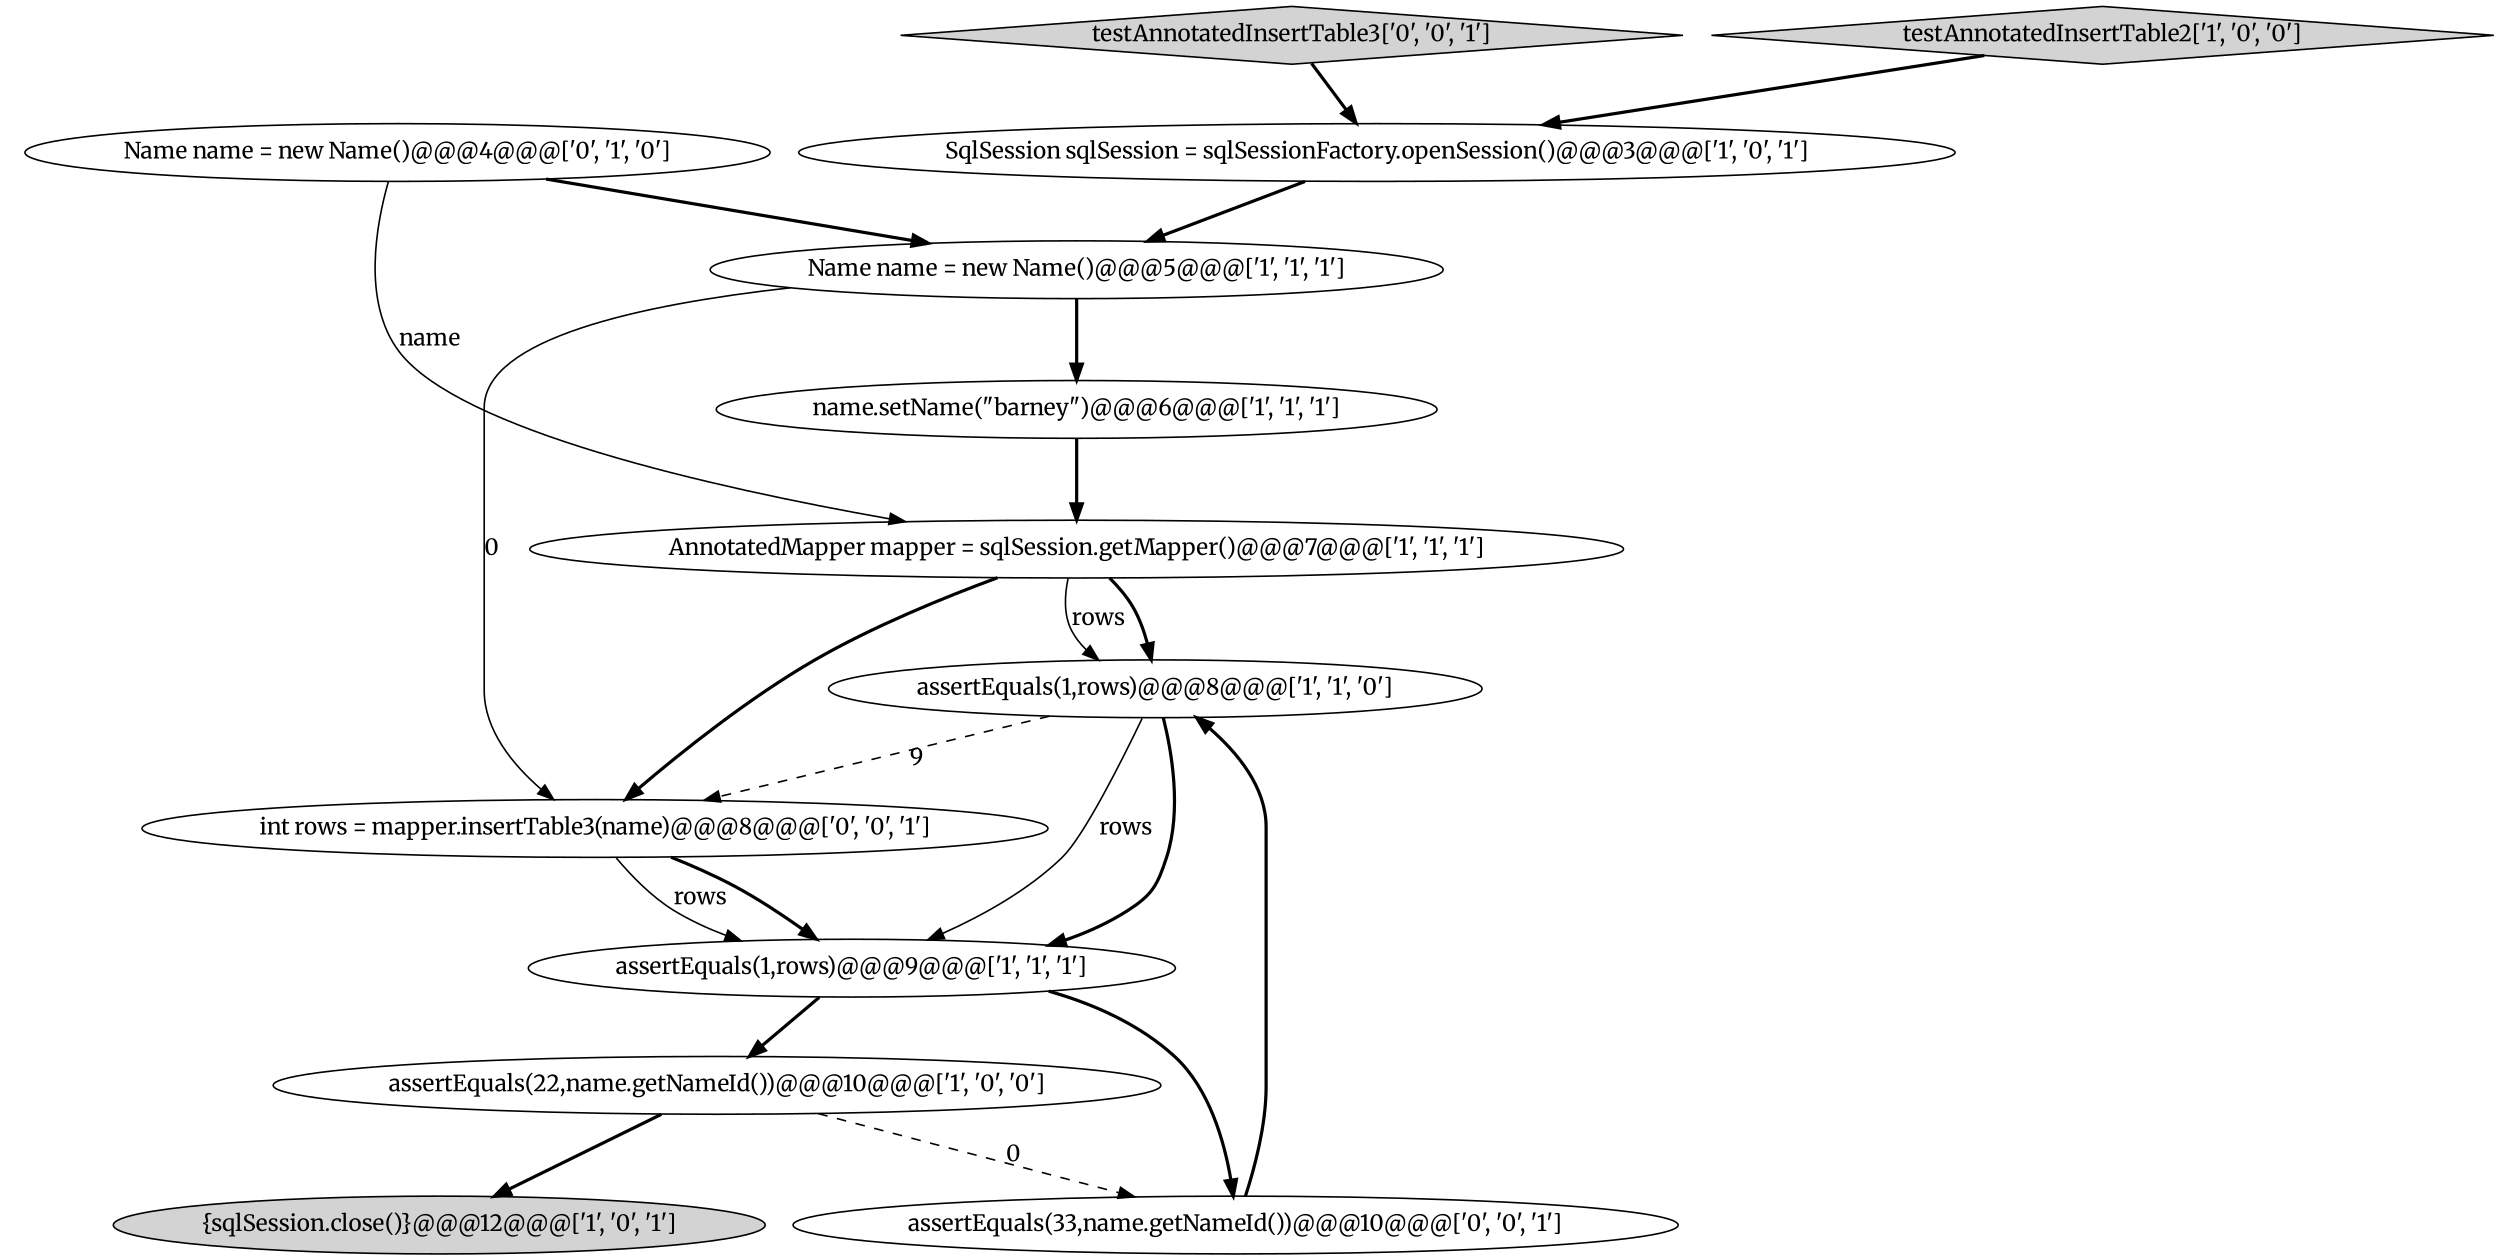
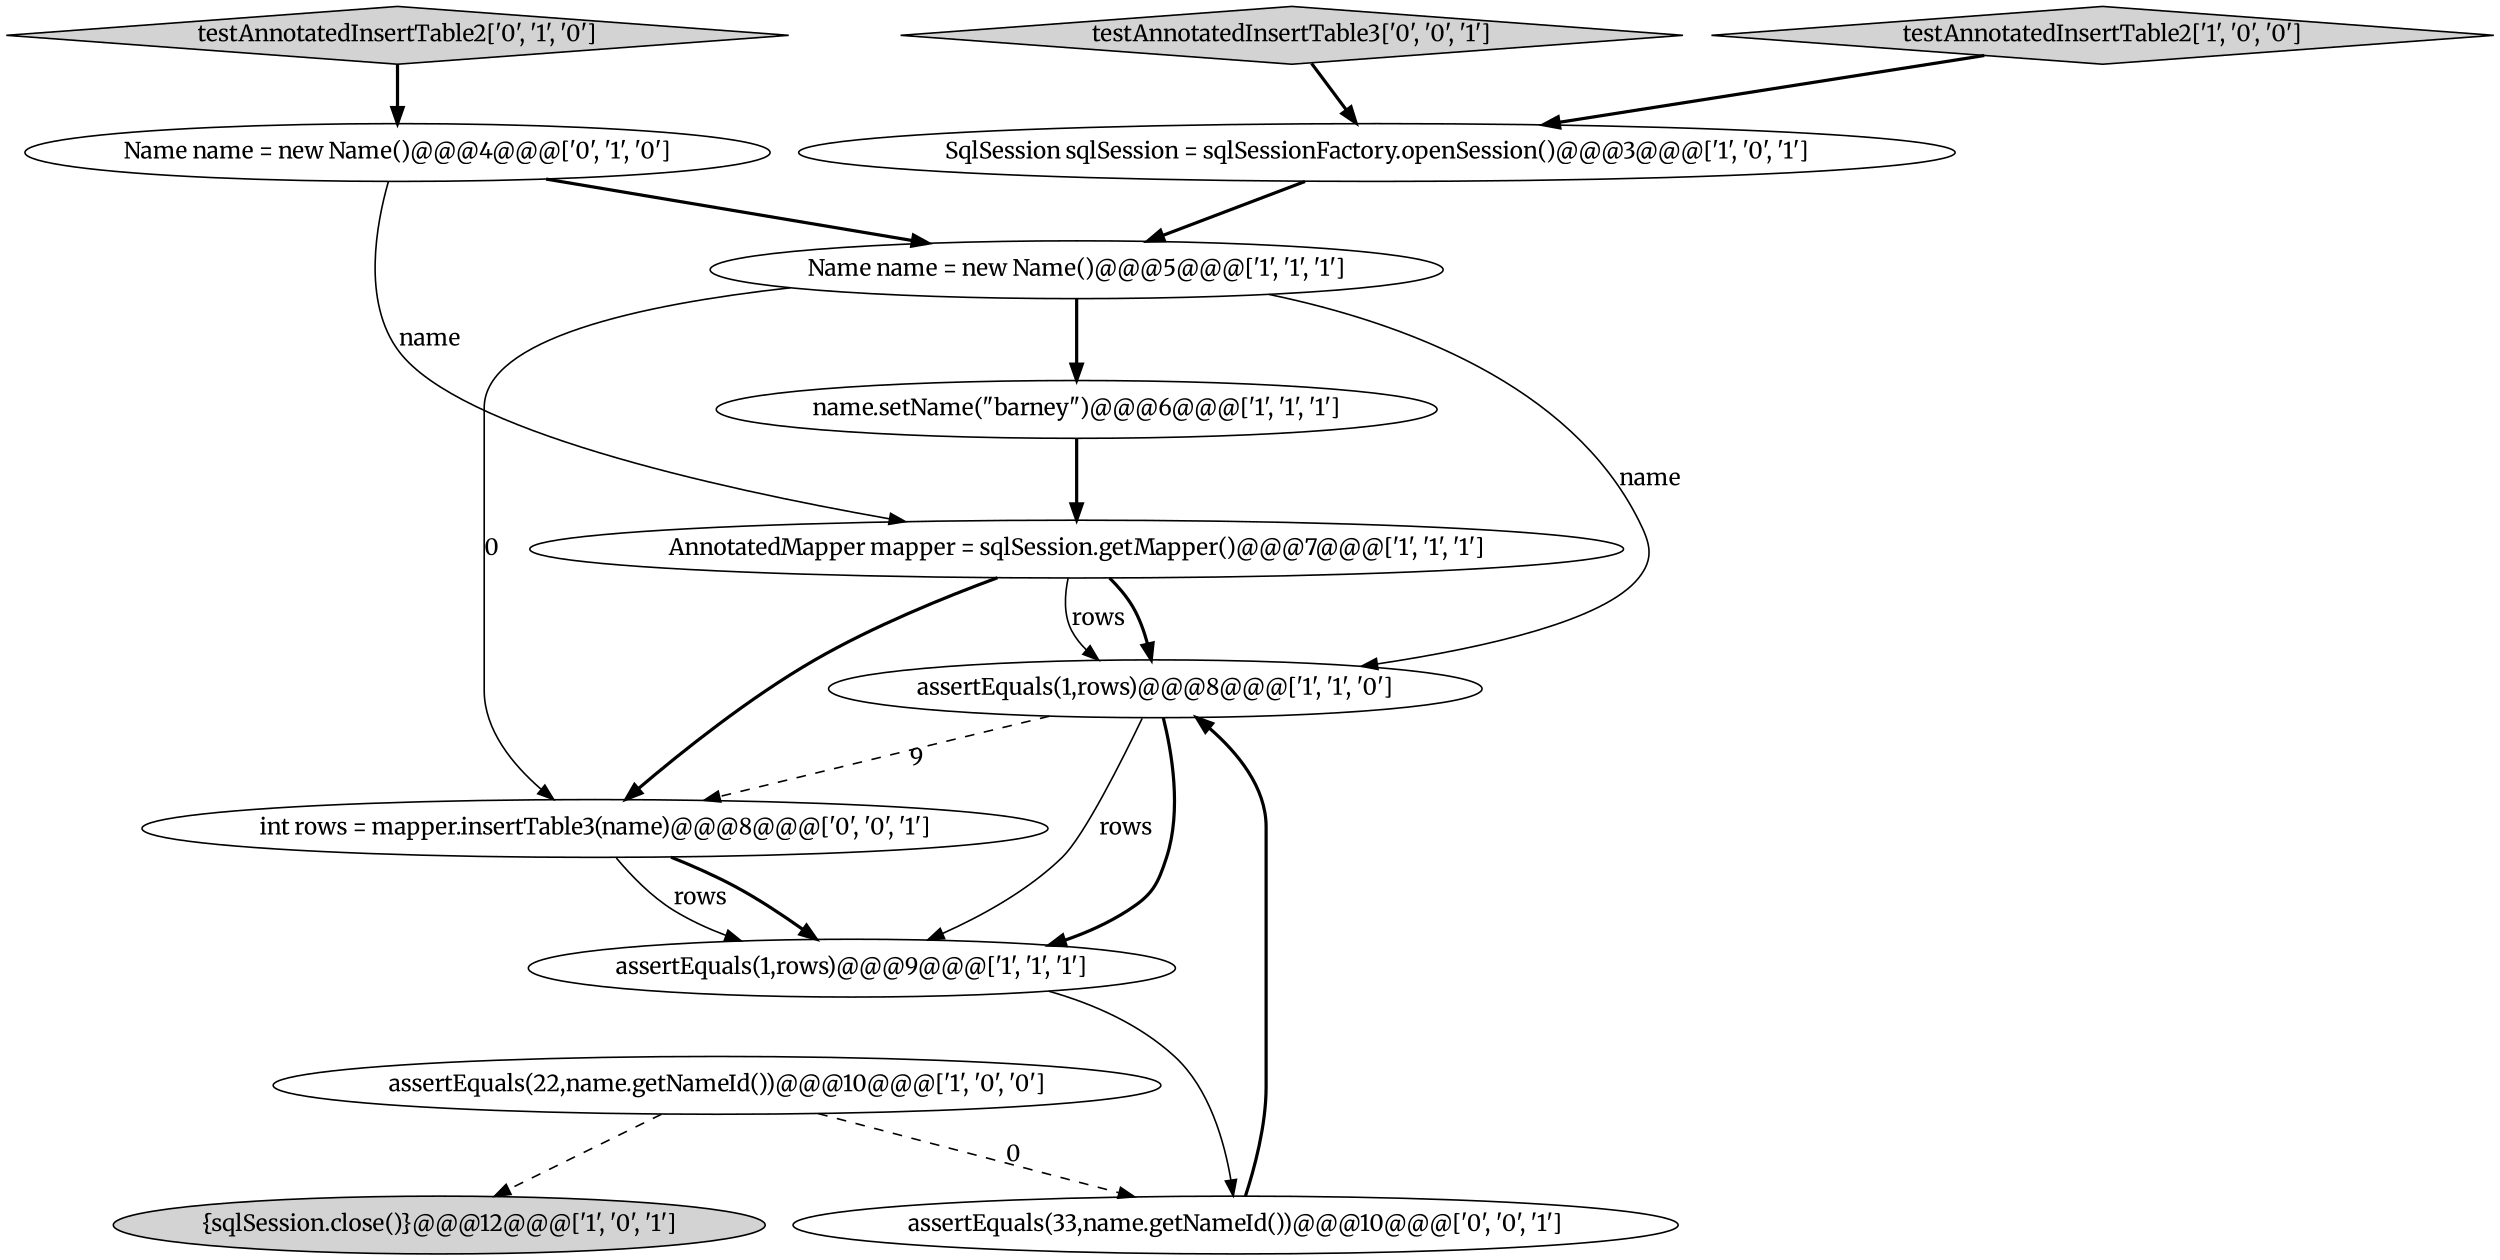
none -> (398, 35)
none -> (1610, 475)
(791, 1022) -> none
(1173, 1055) -> (1173, 1055)
(585, 1152) -> (585, 1152)
